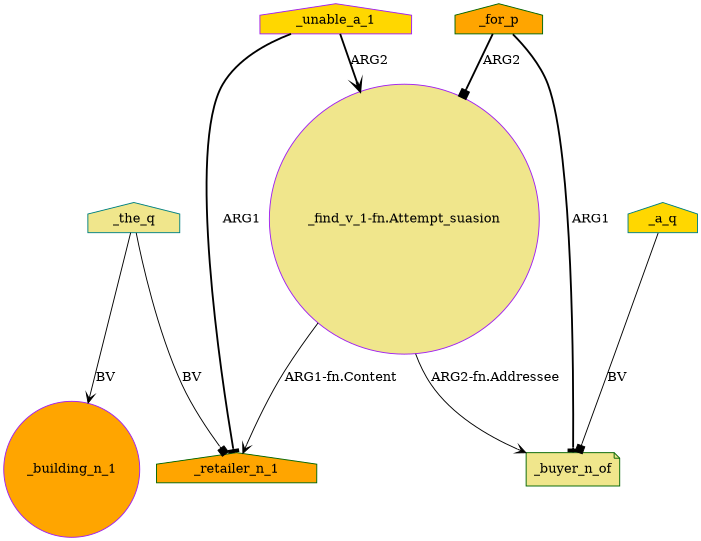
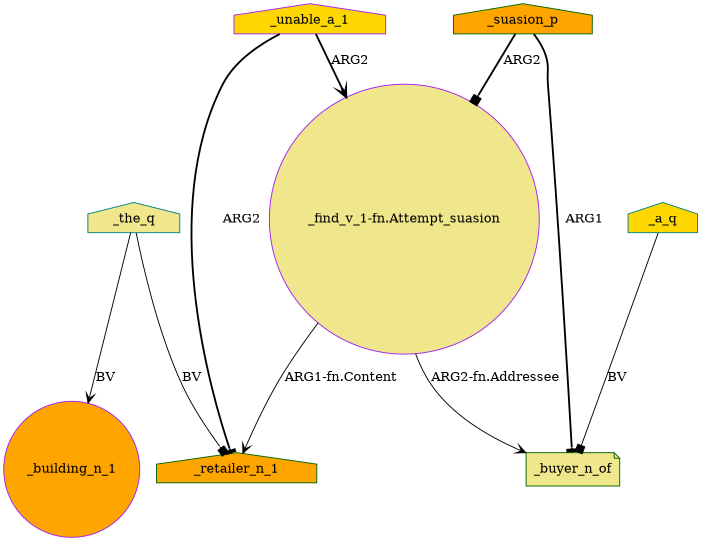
(499, 20) -> (523, 20)
(242, 219) -> (242, 219)
